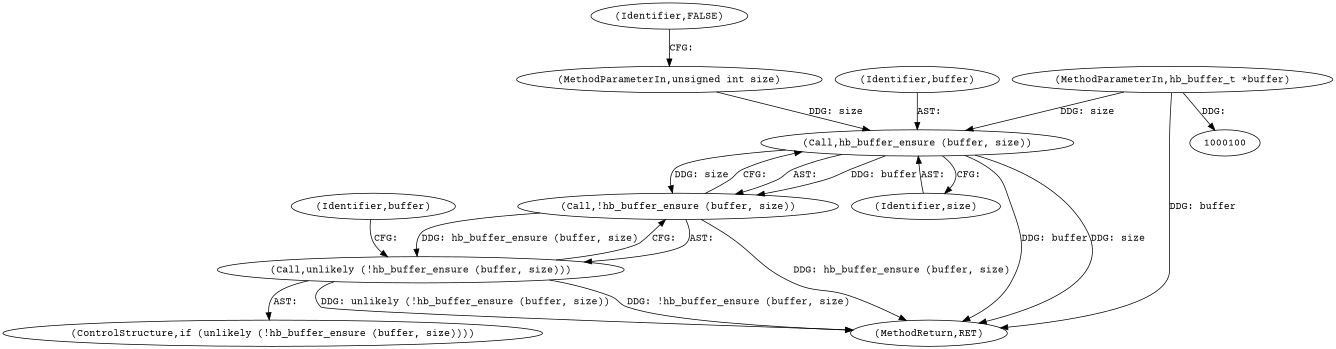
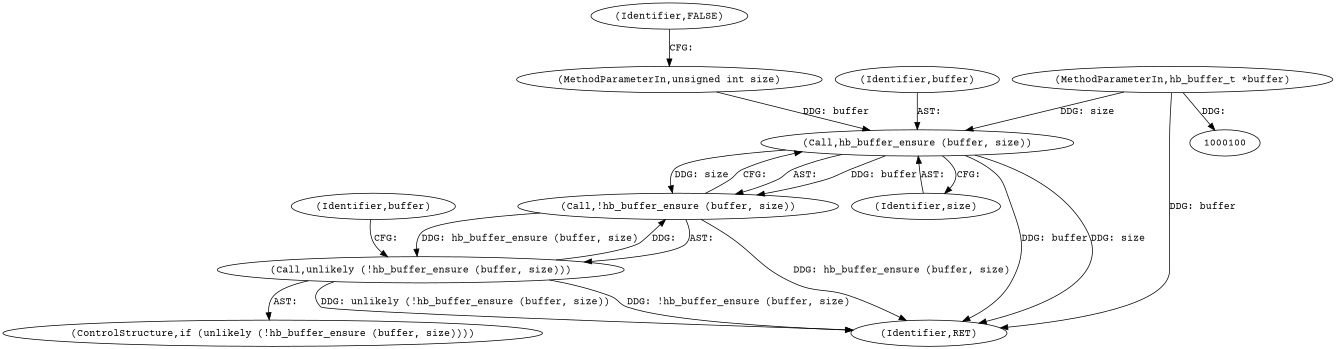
(836, 111) -> (836, 111)
(667, 238) -> (667, 238)
(929, 333) -> (929, 333)
